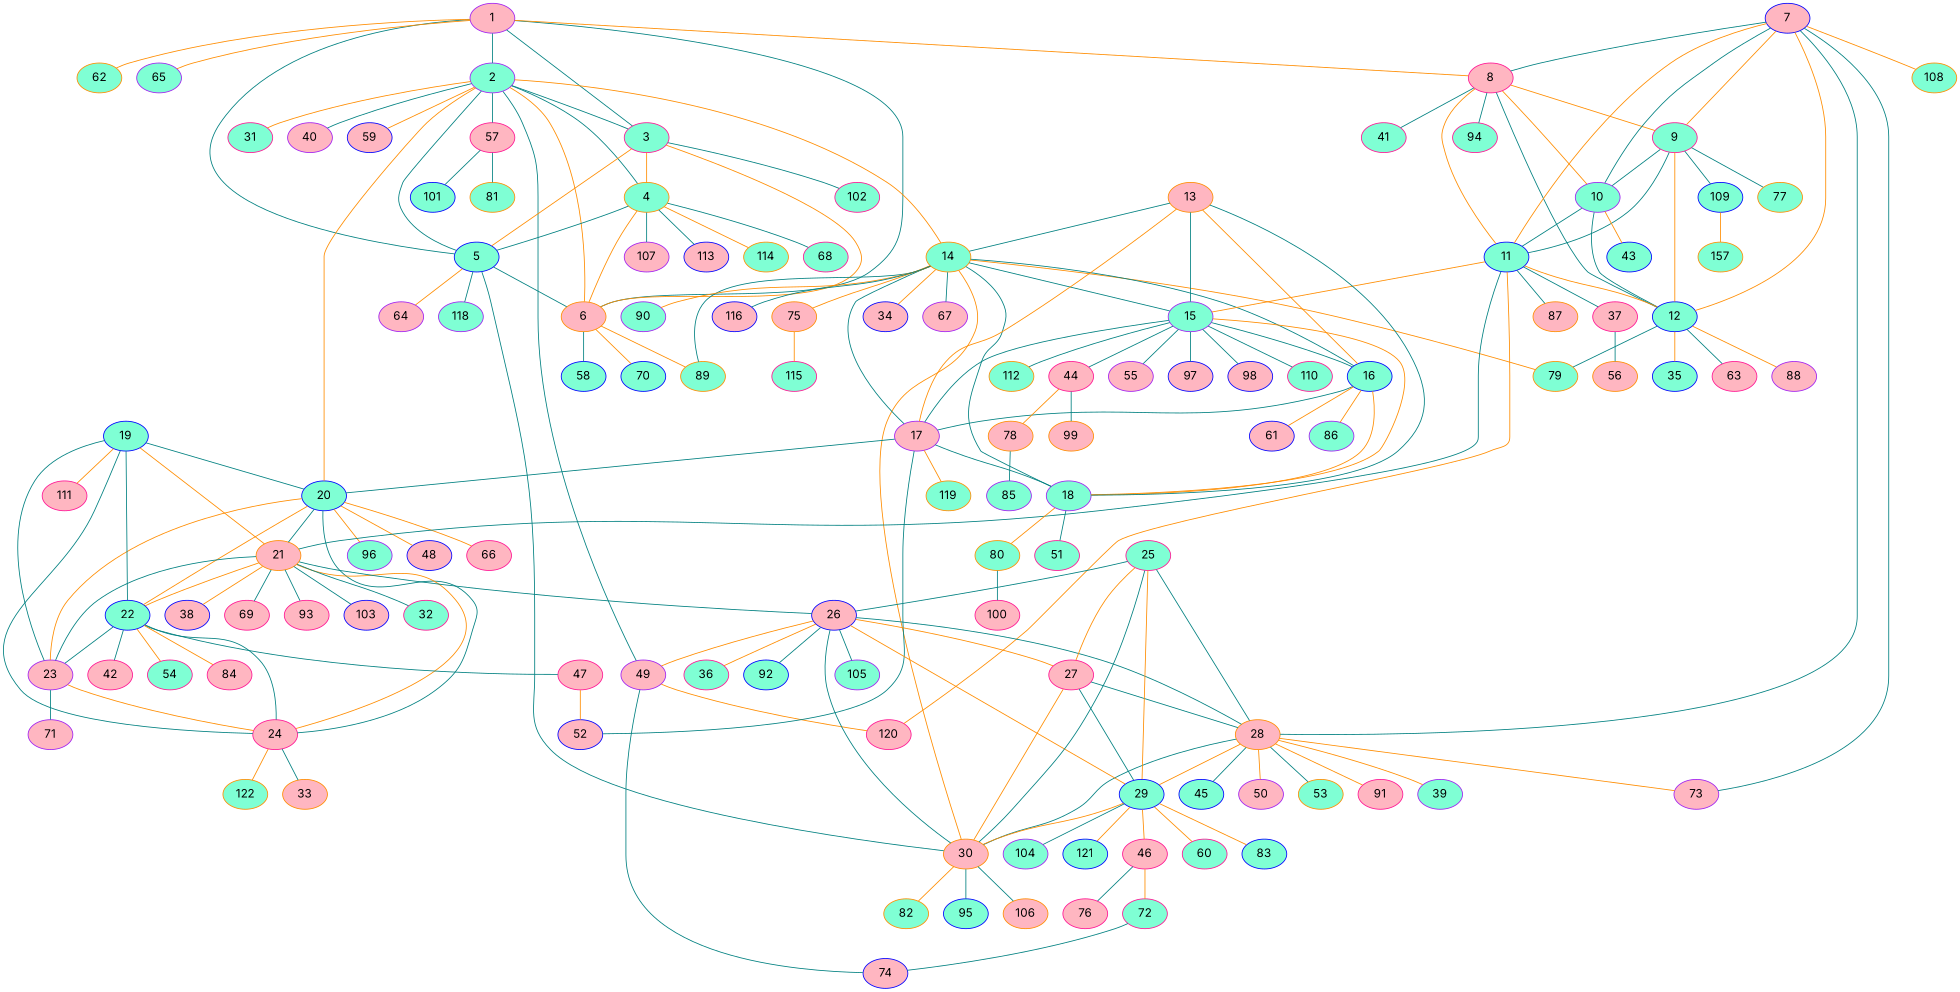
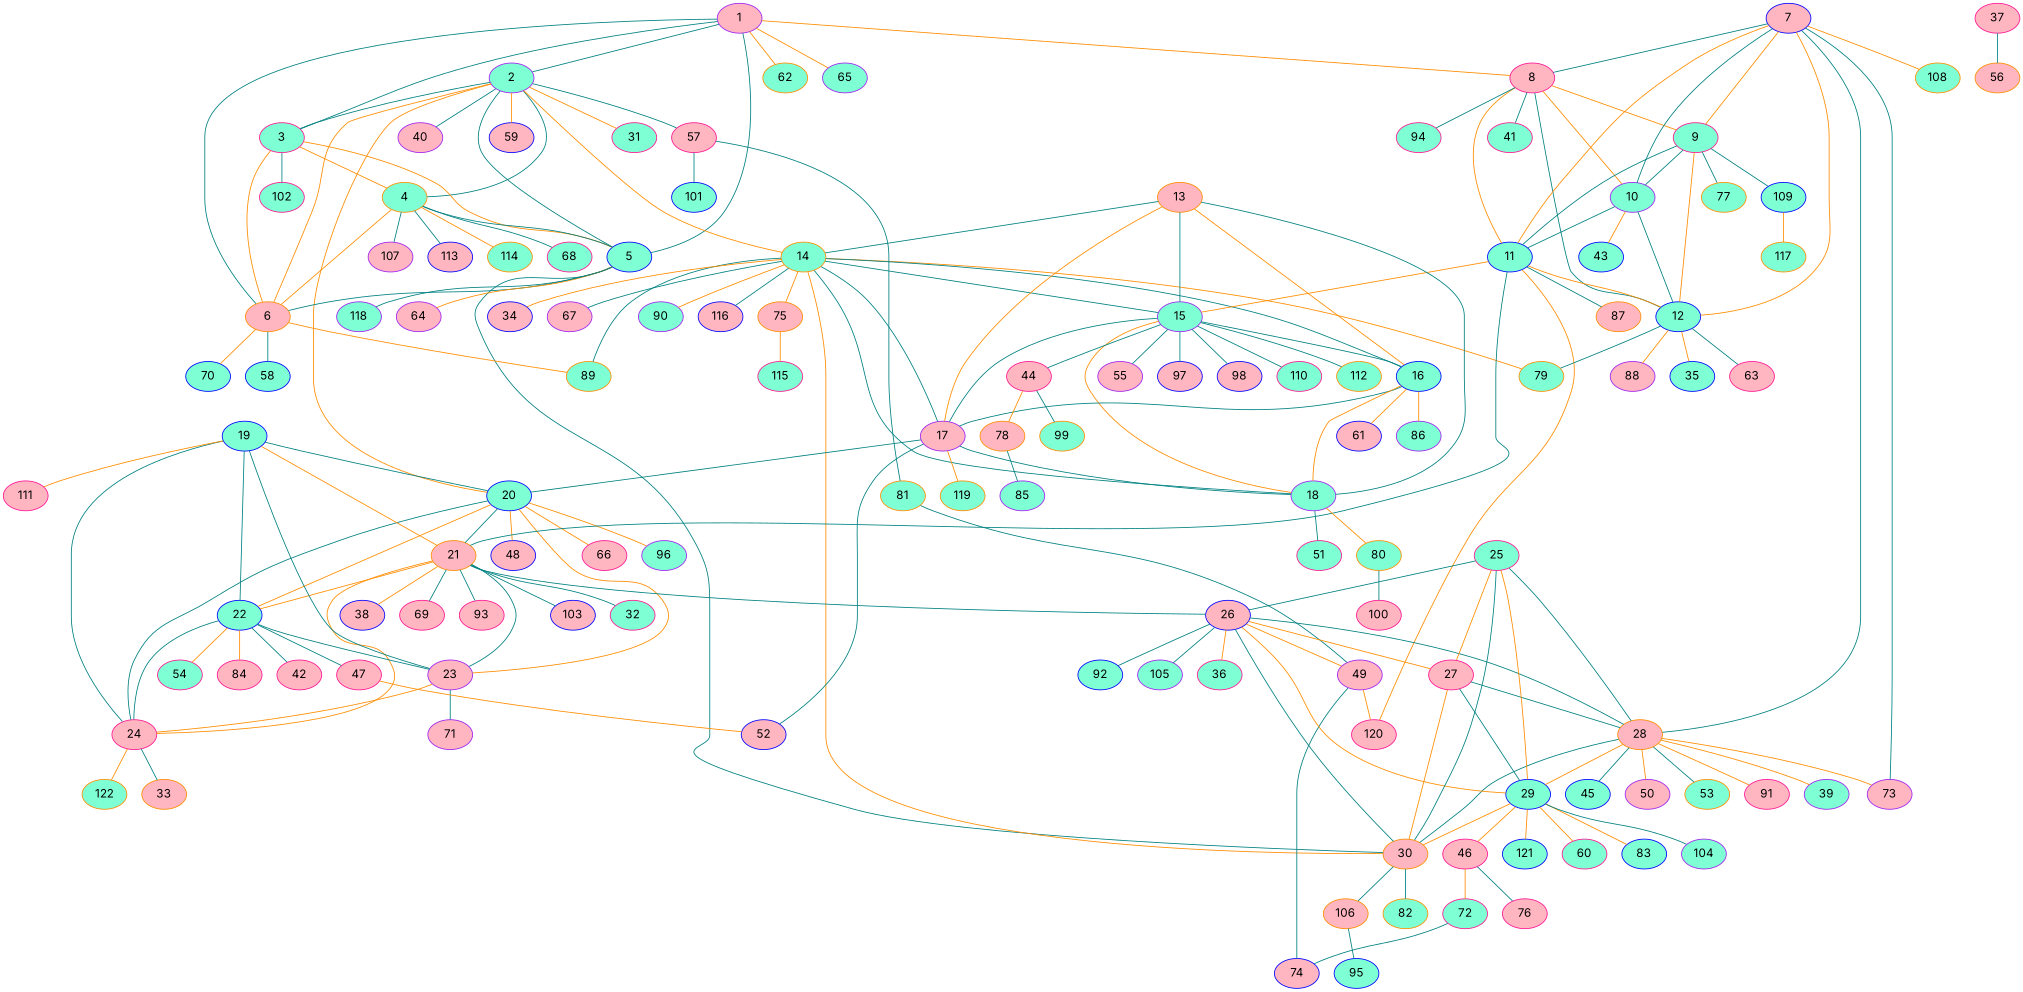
(1720, 257) -> (1784, 257)
(1561, 287) -> none
(543, 380) -> (1144, 560)
(1071, 436) -> (1062, 436)
(936, 884) -> (1405, 884)
(966, 884) -> (1351, 943)
